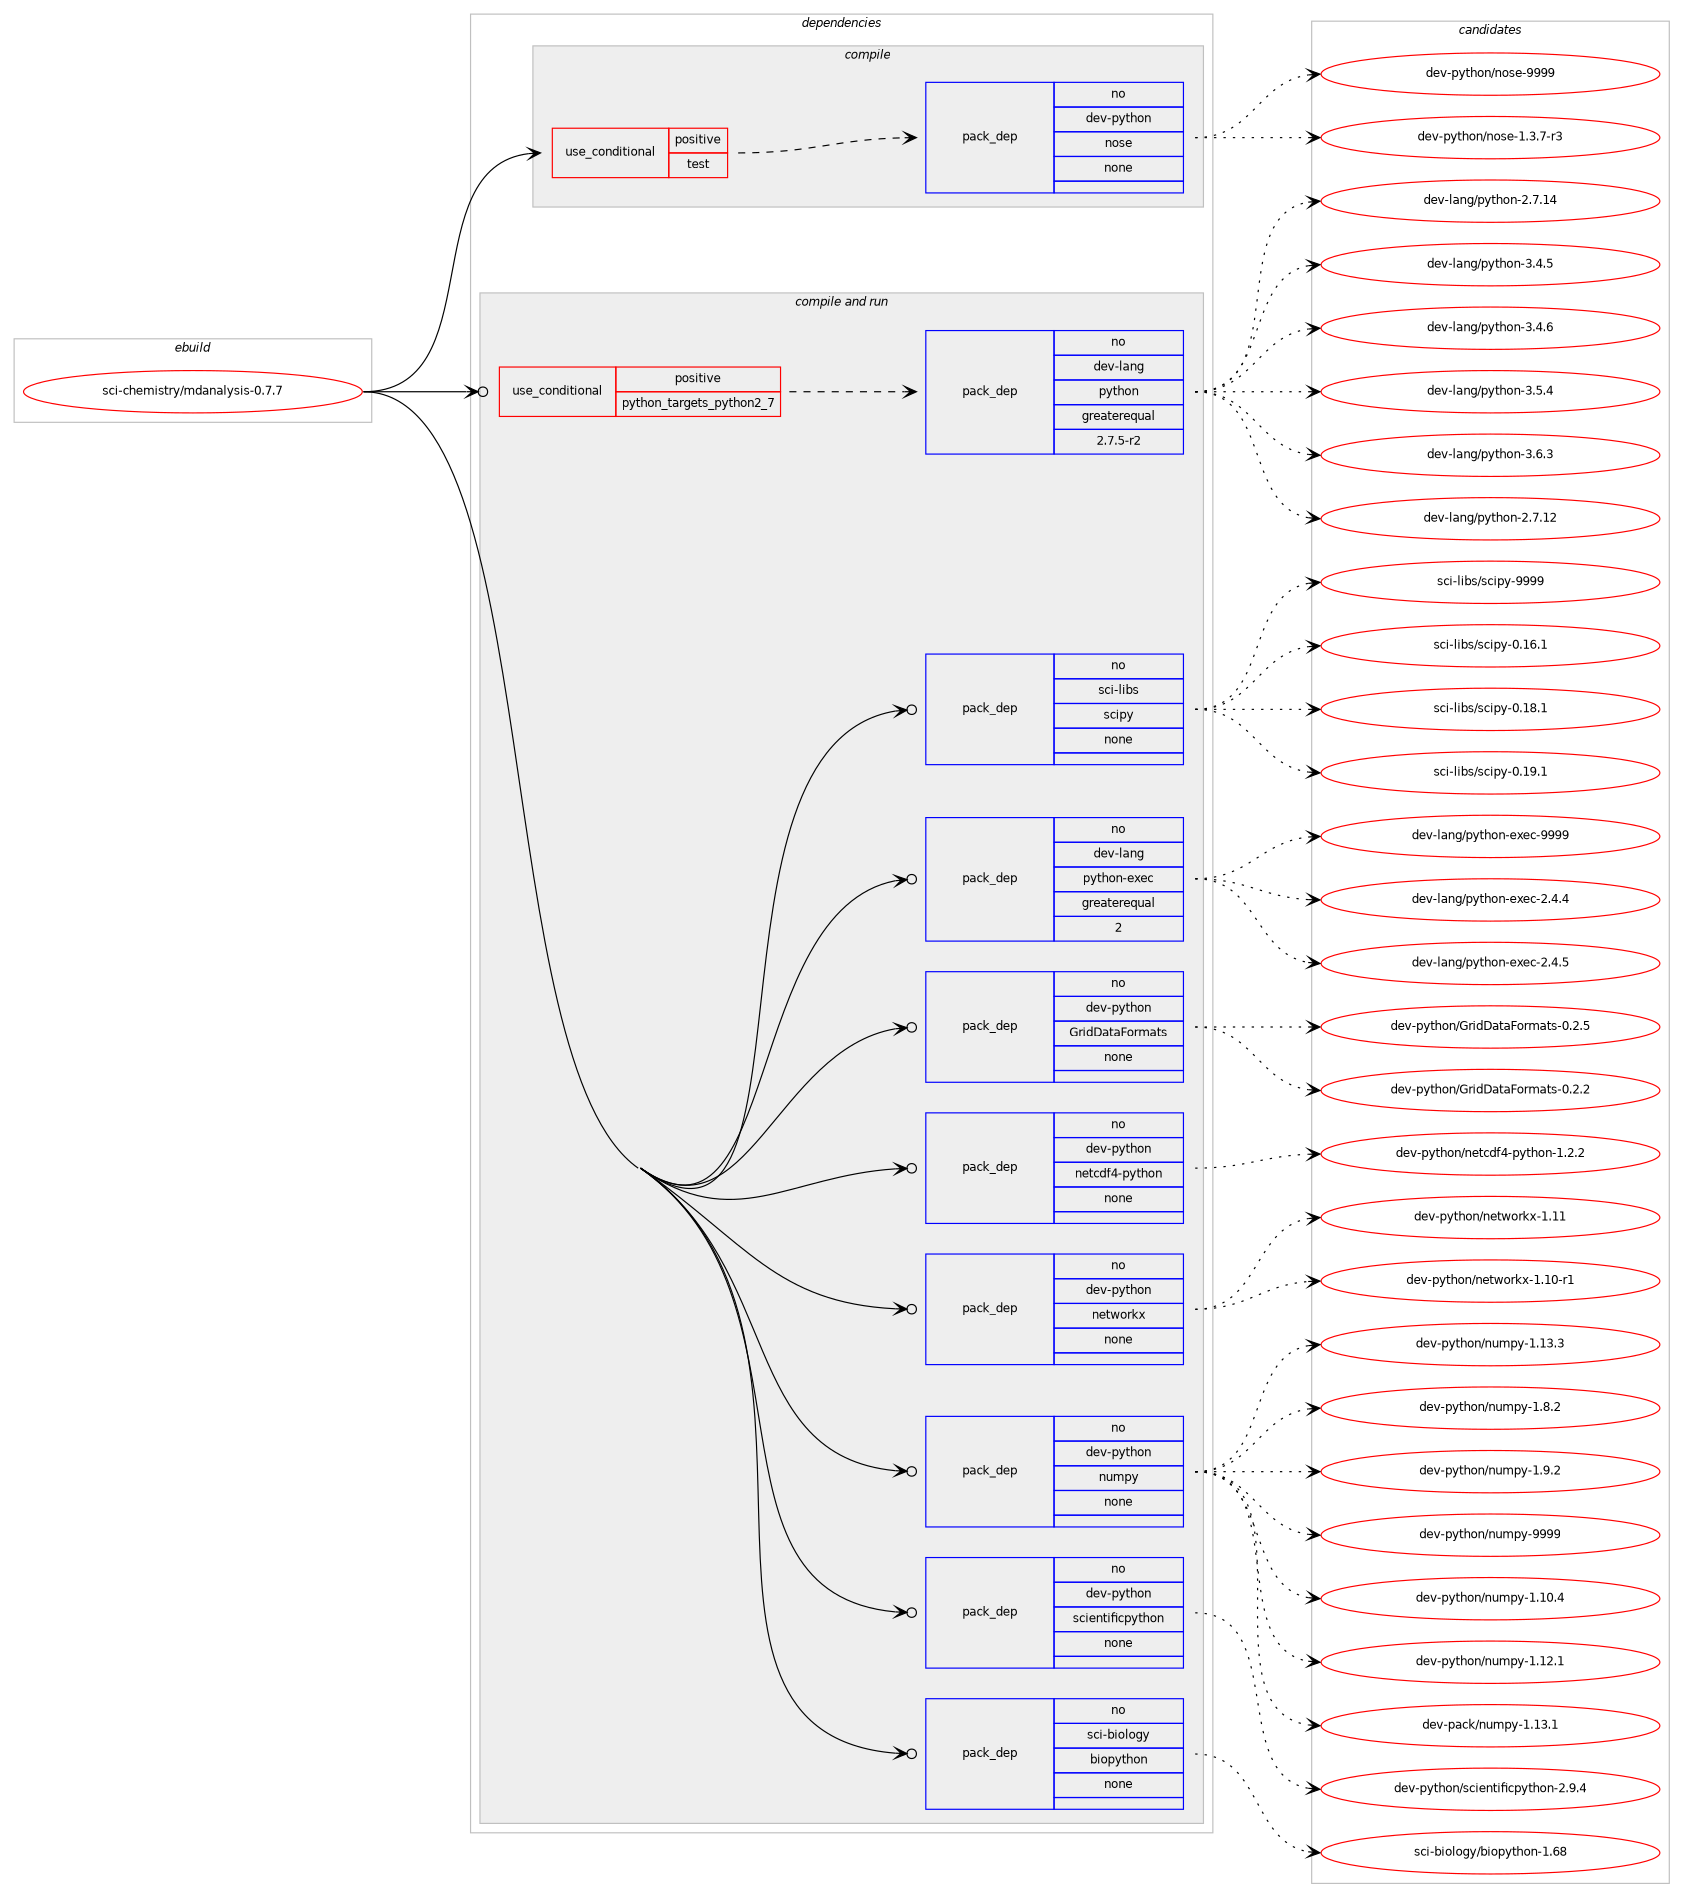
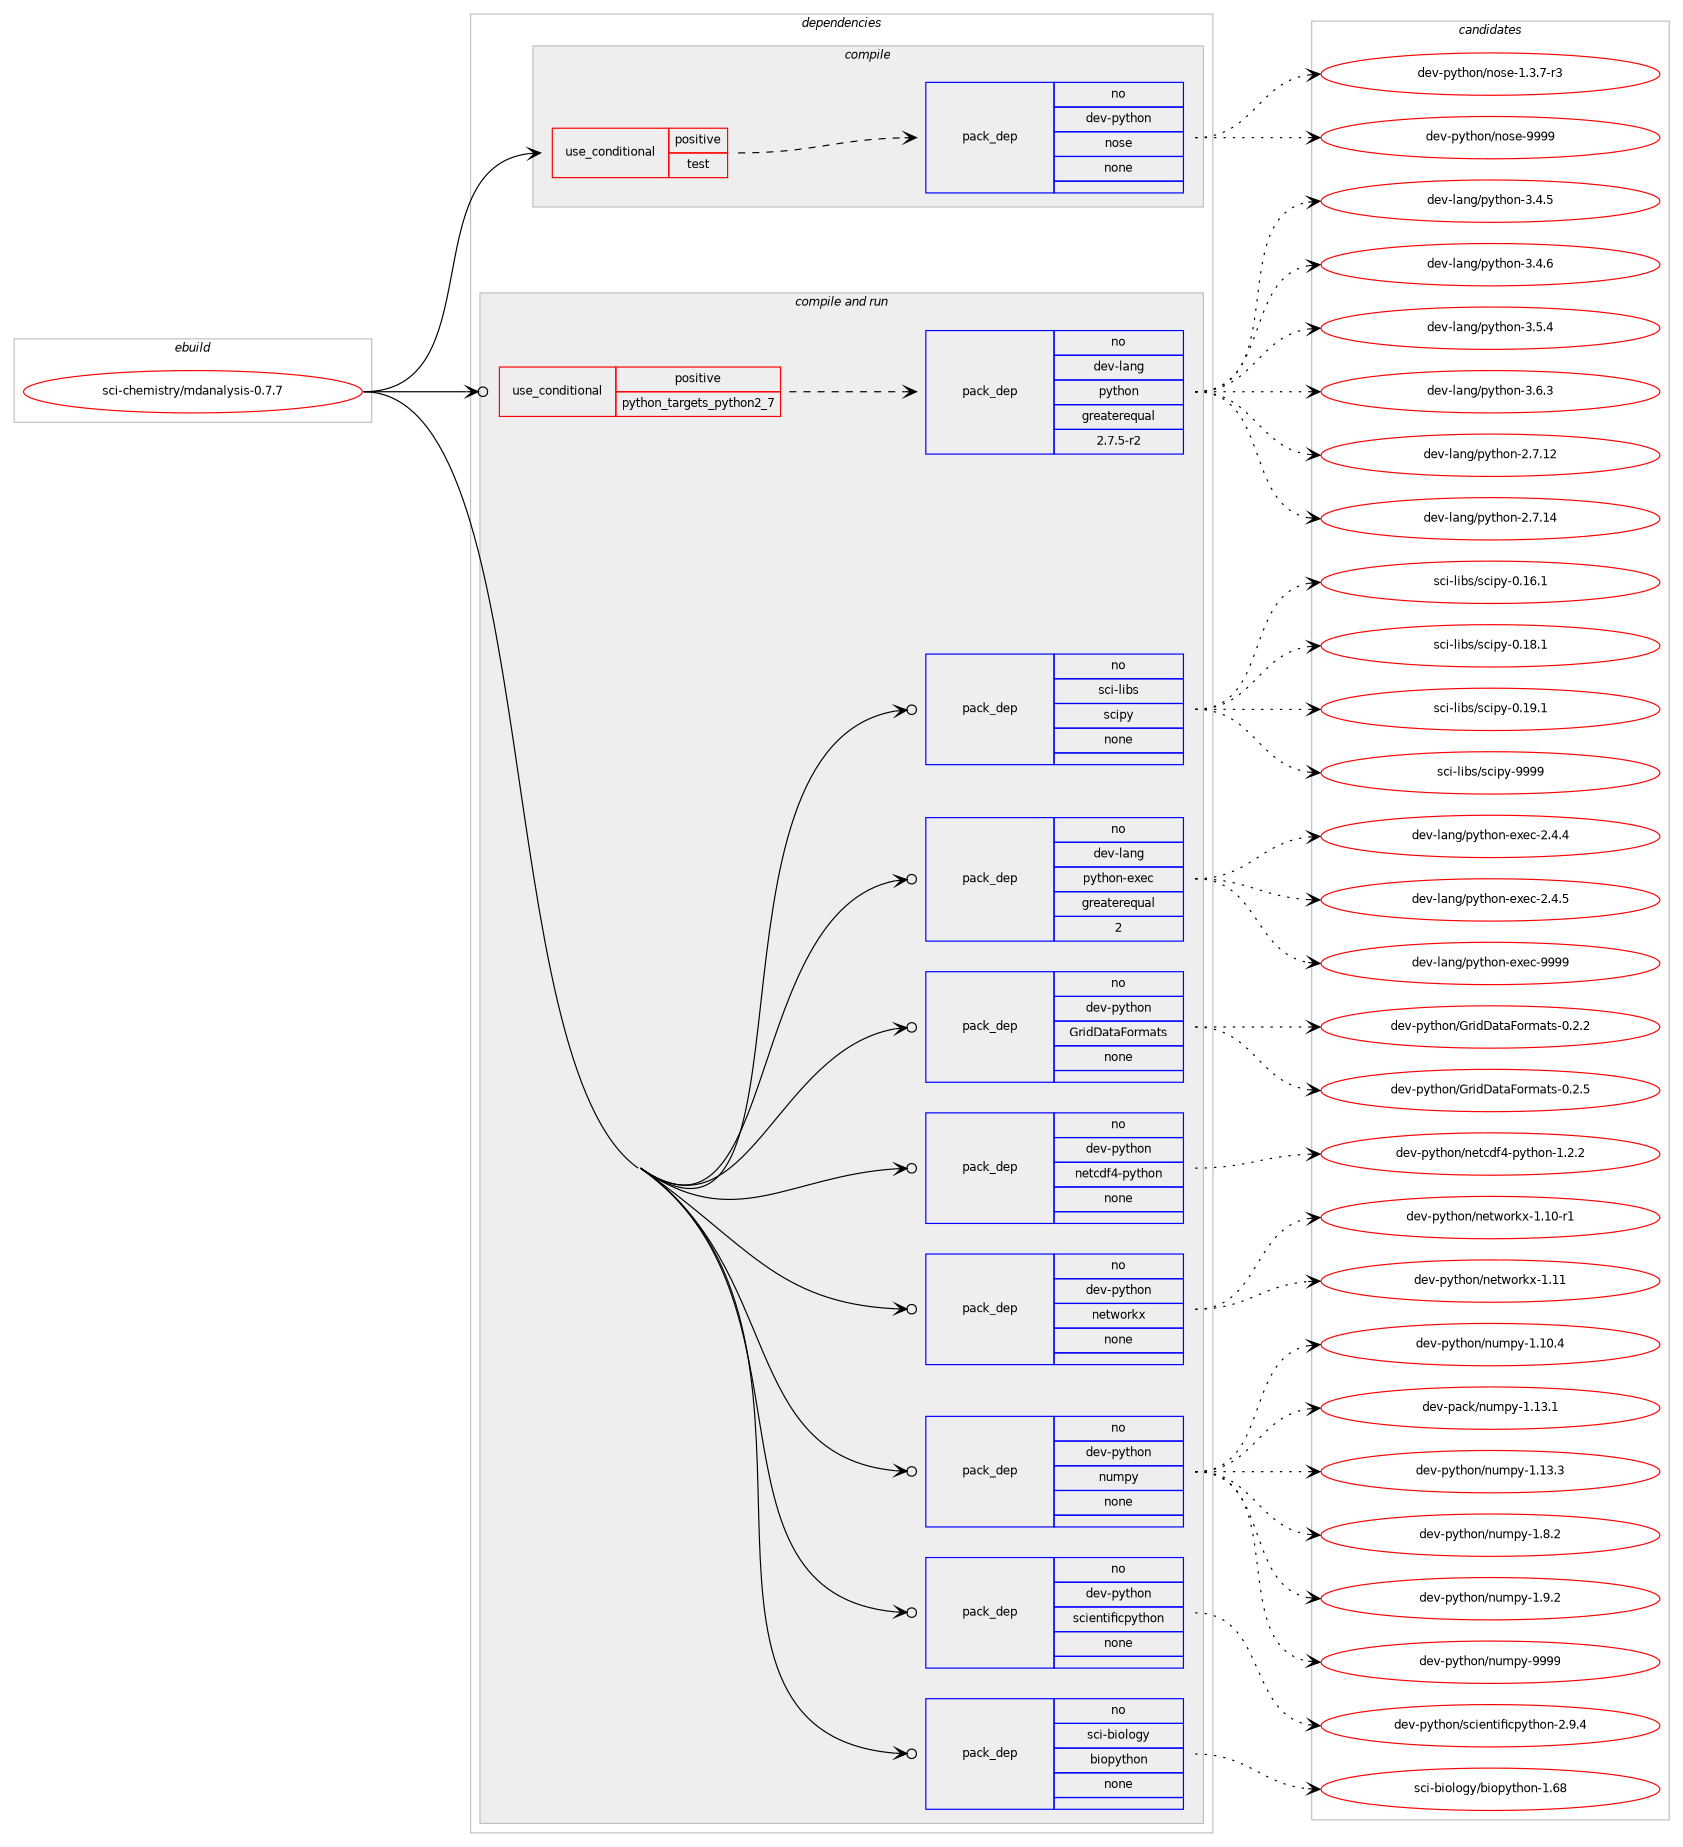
(1490, 1662) -> none
